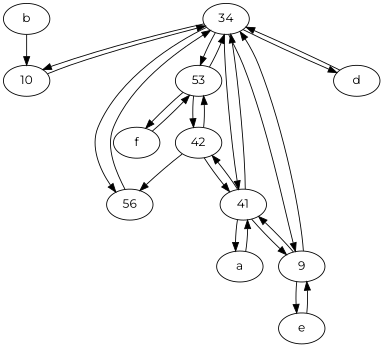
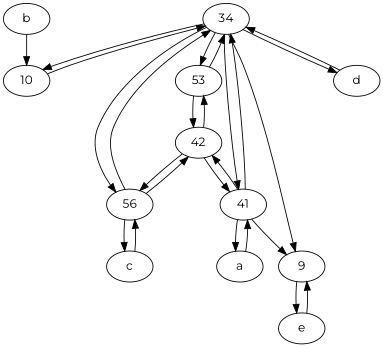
(283, 142) -> none
(137, 143) -> none
none -> (164, 179)
(280, 237) -> none
none -> (130, 267)
